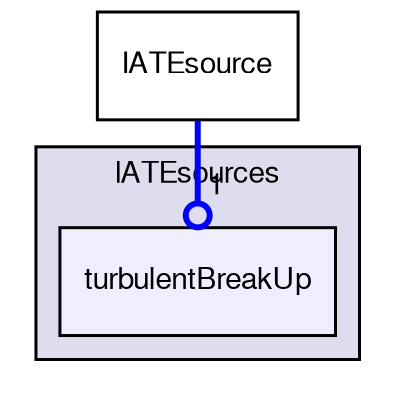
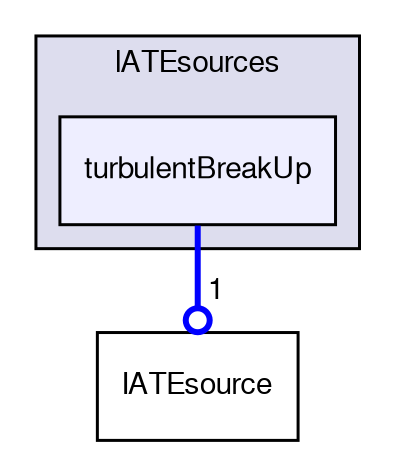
(198, 166) -> (198, 267)
